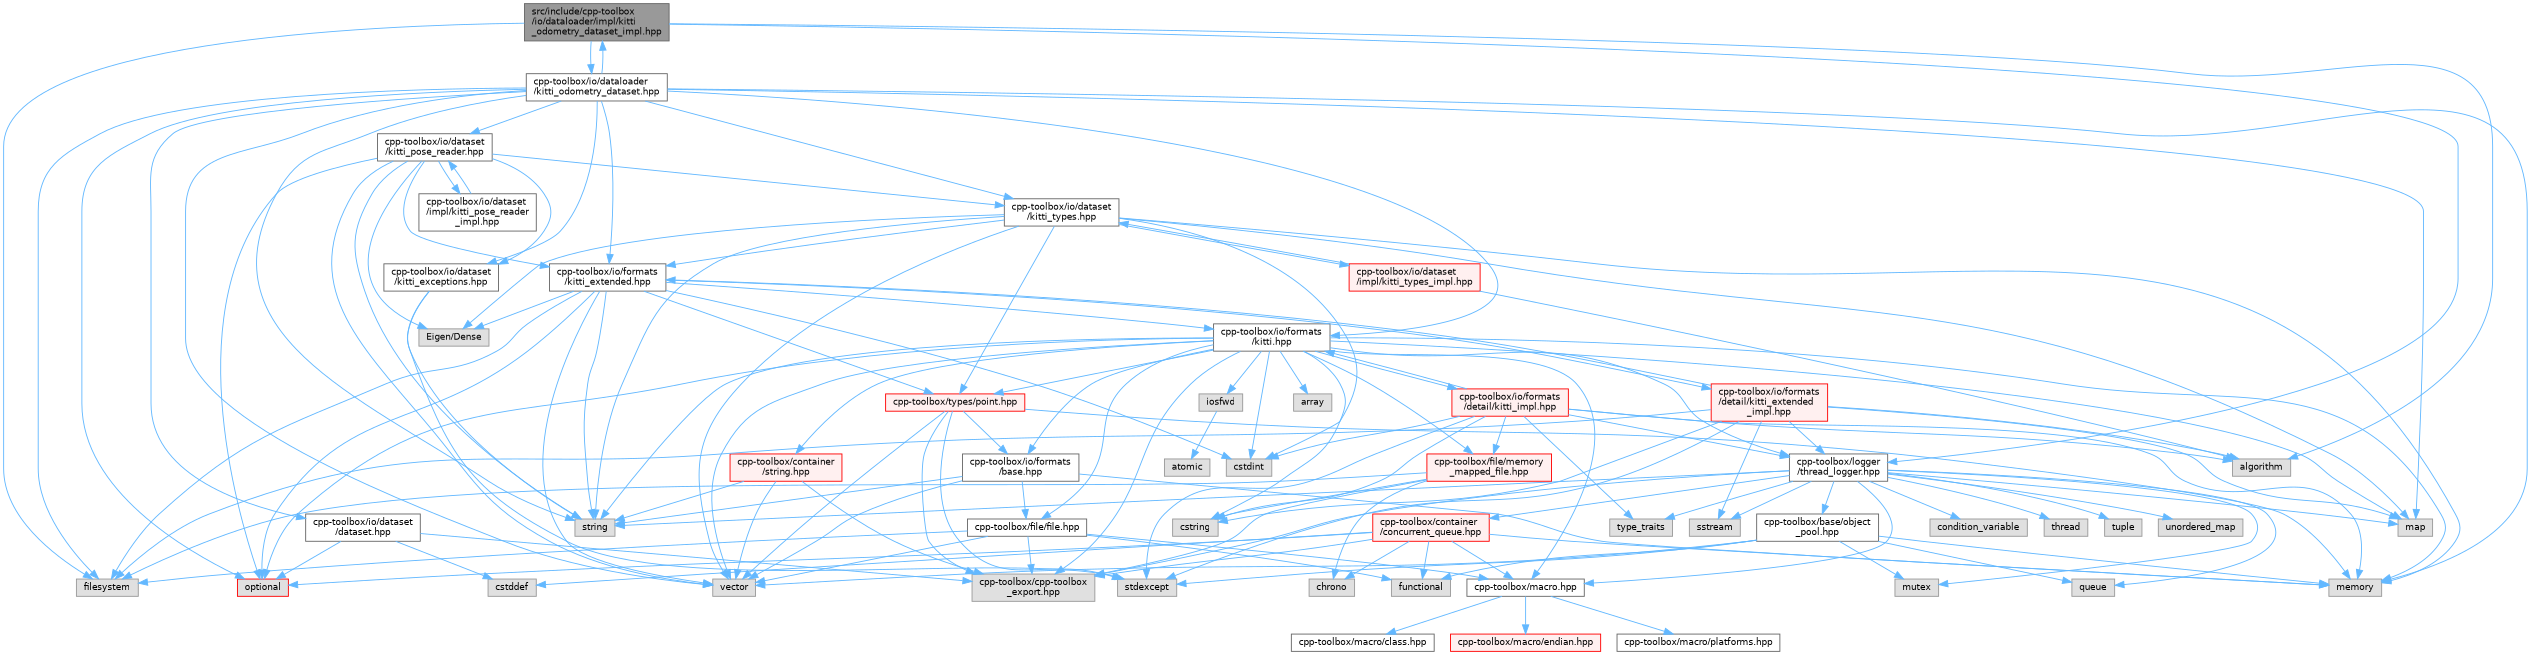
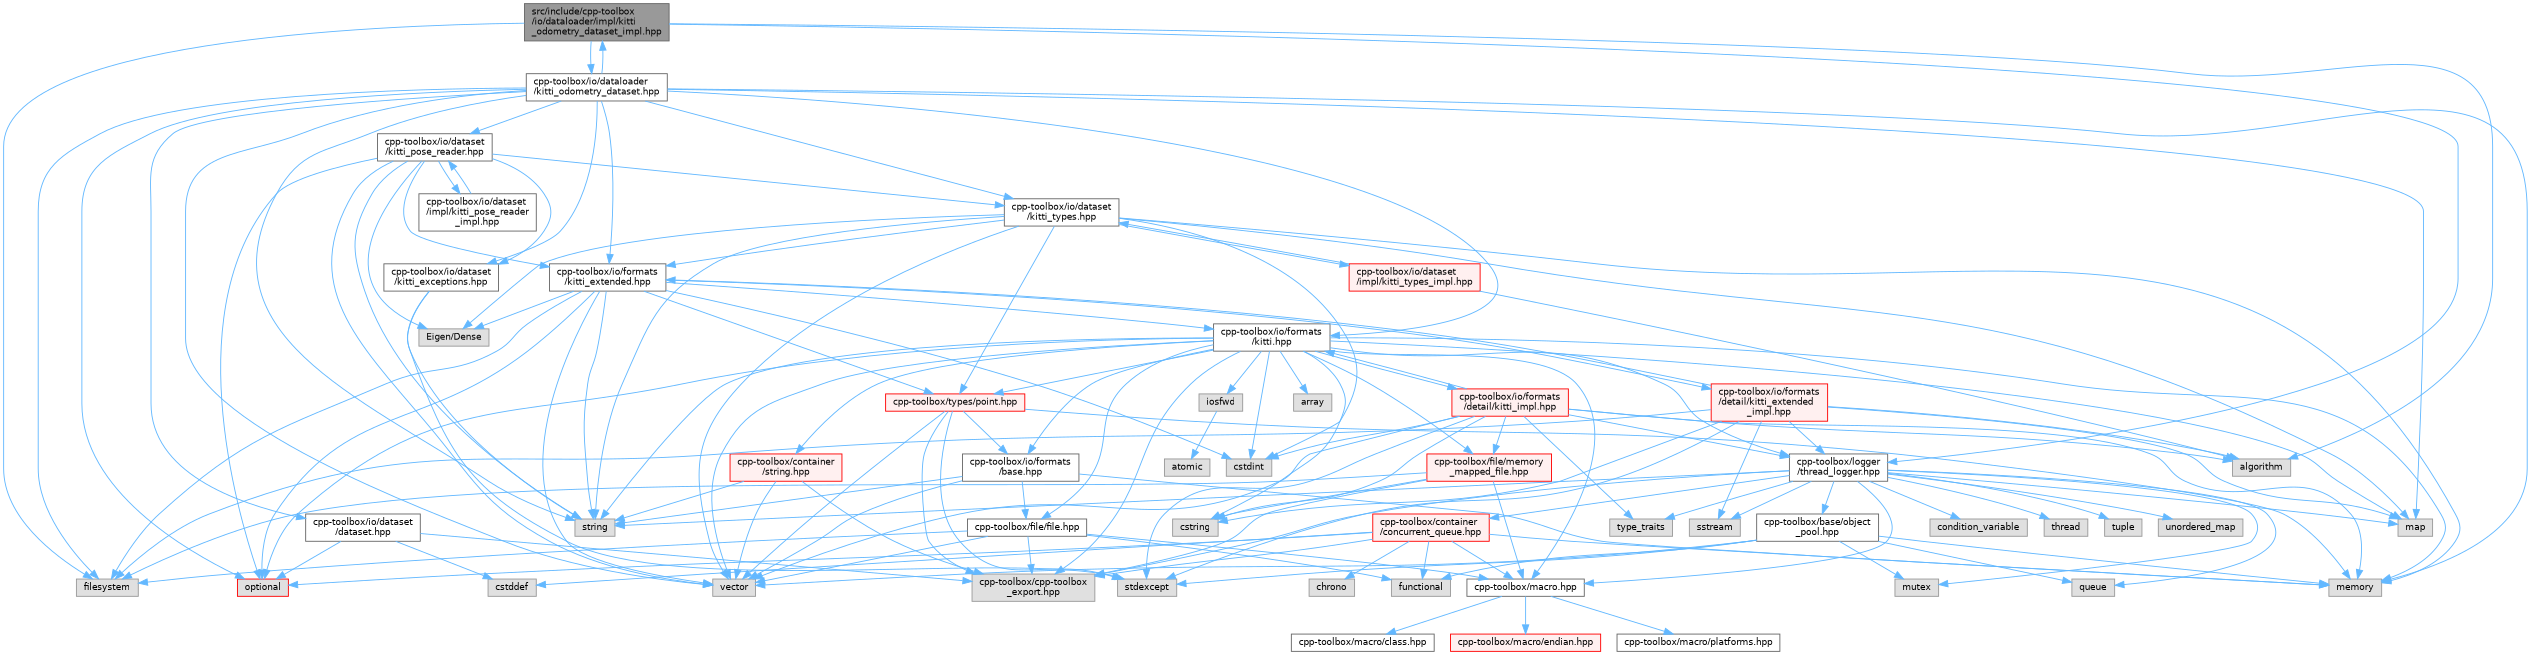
none -> (1133, 509)
(1356, 524) -> (1507, 526)
